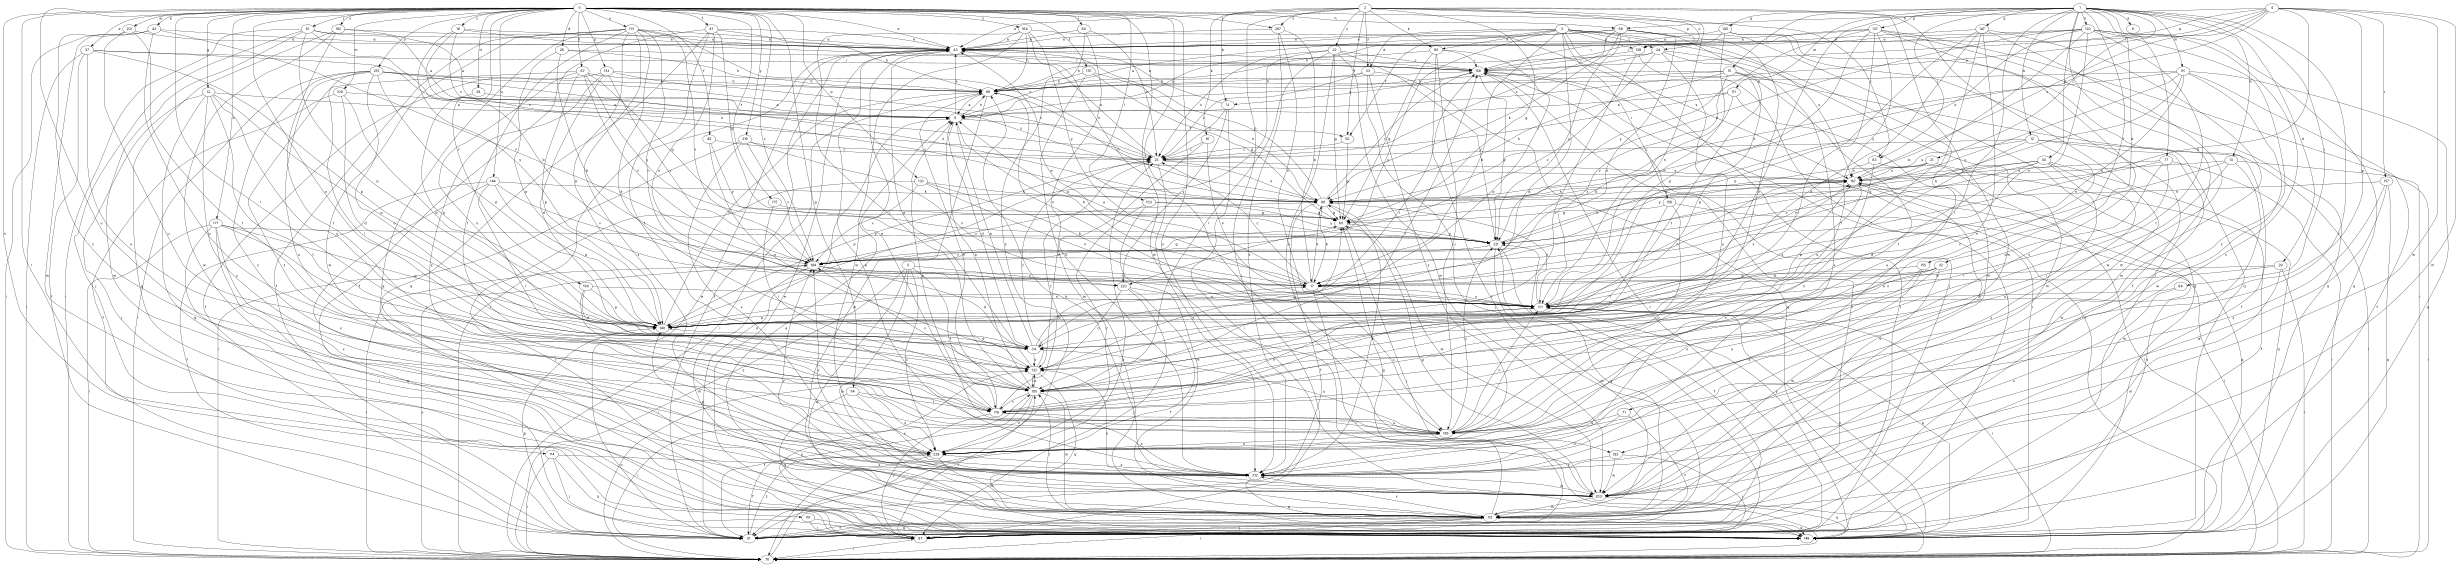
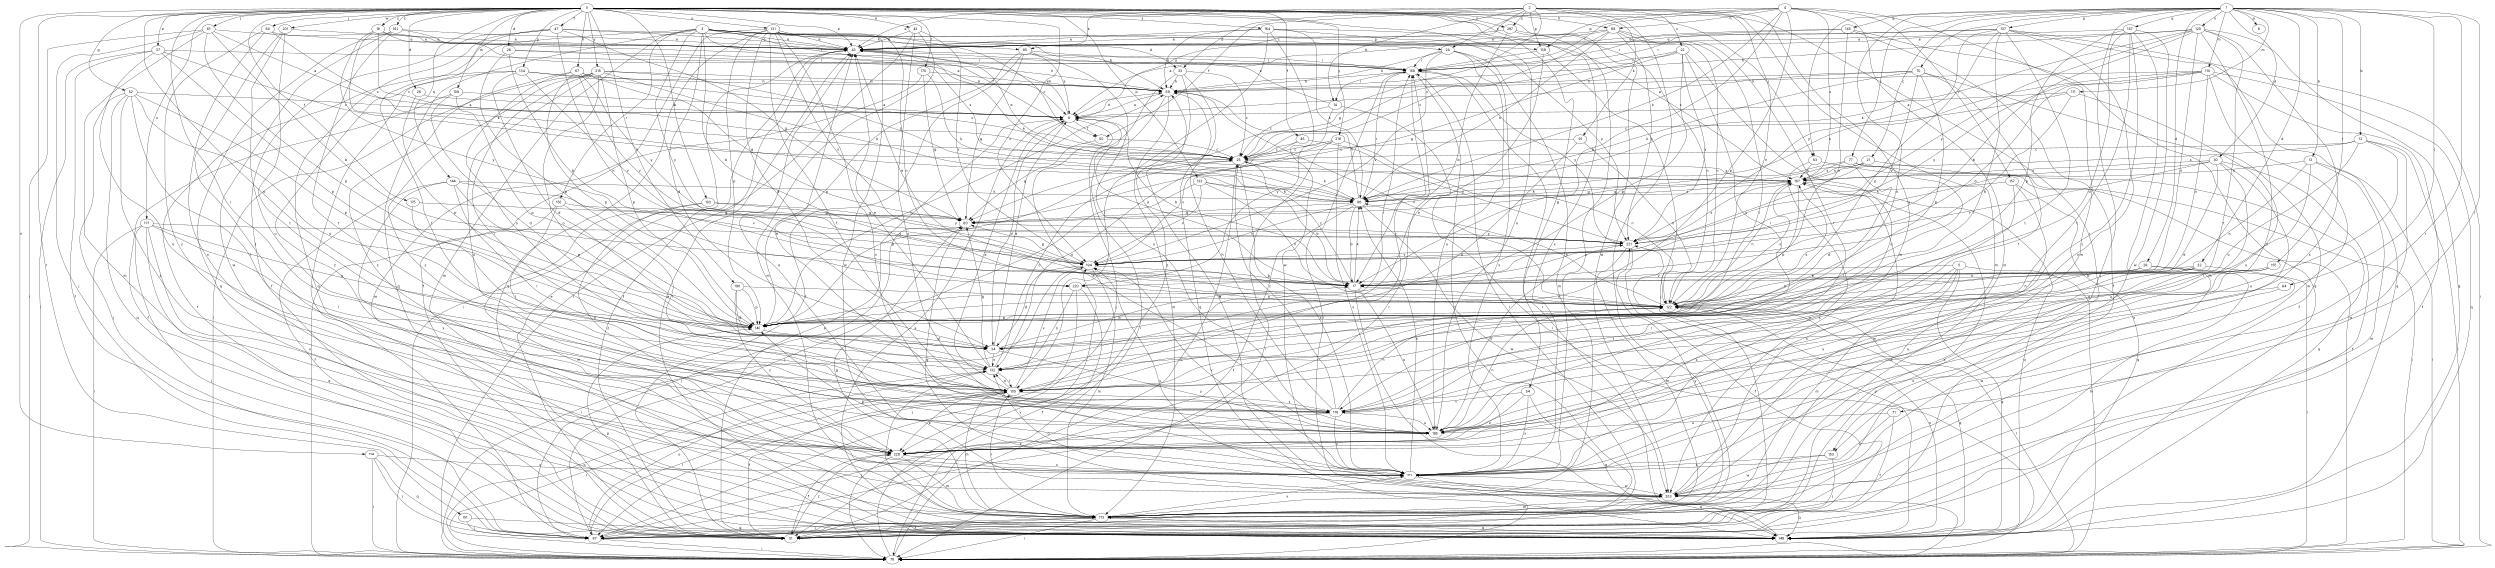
(1436, 267) -> none
